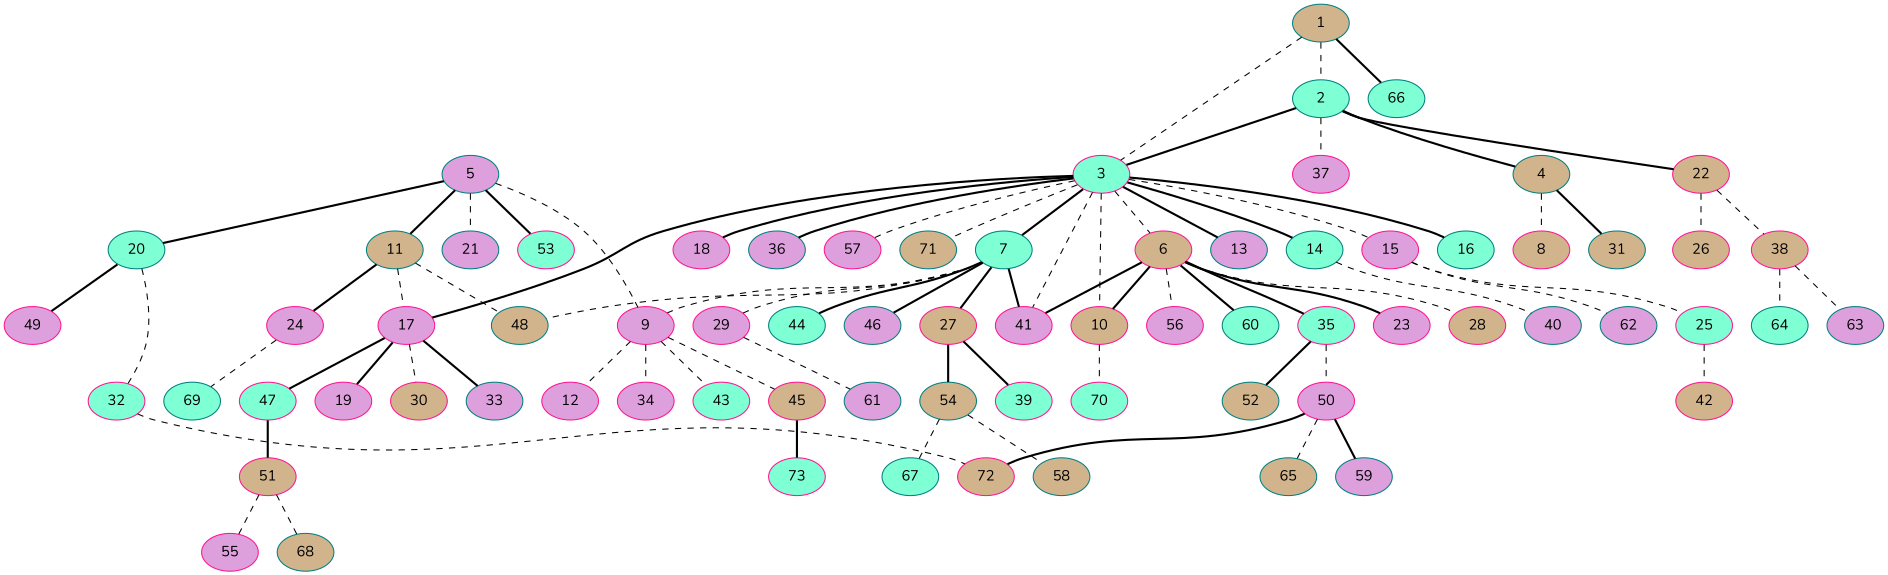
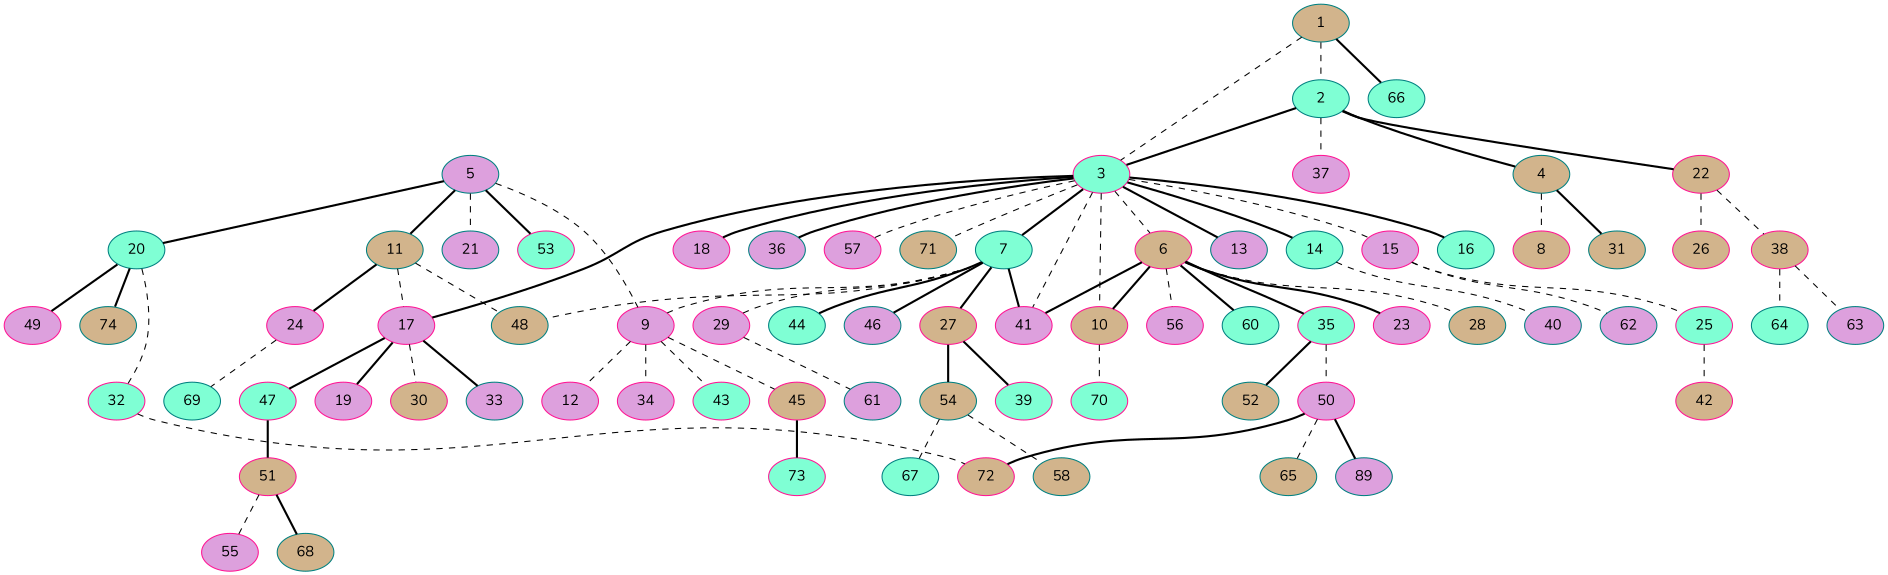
none -> (108, 325)
(1477, 325) -> (1477, 325)
(1364, 477) -> (1364, 477)
(287, 515) -> (287, 515)
